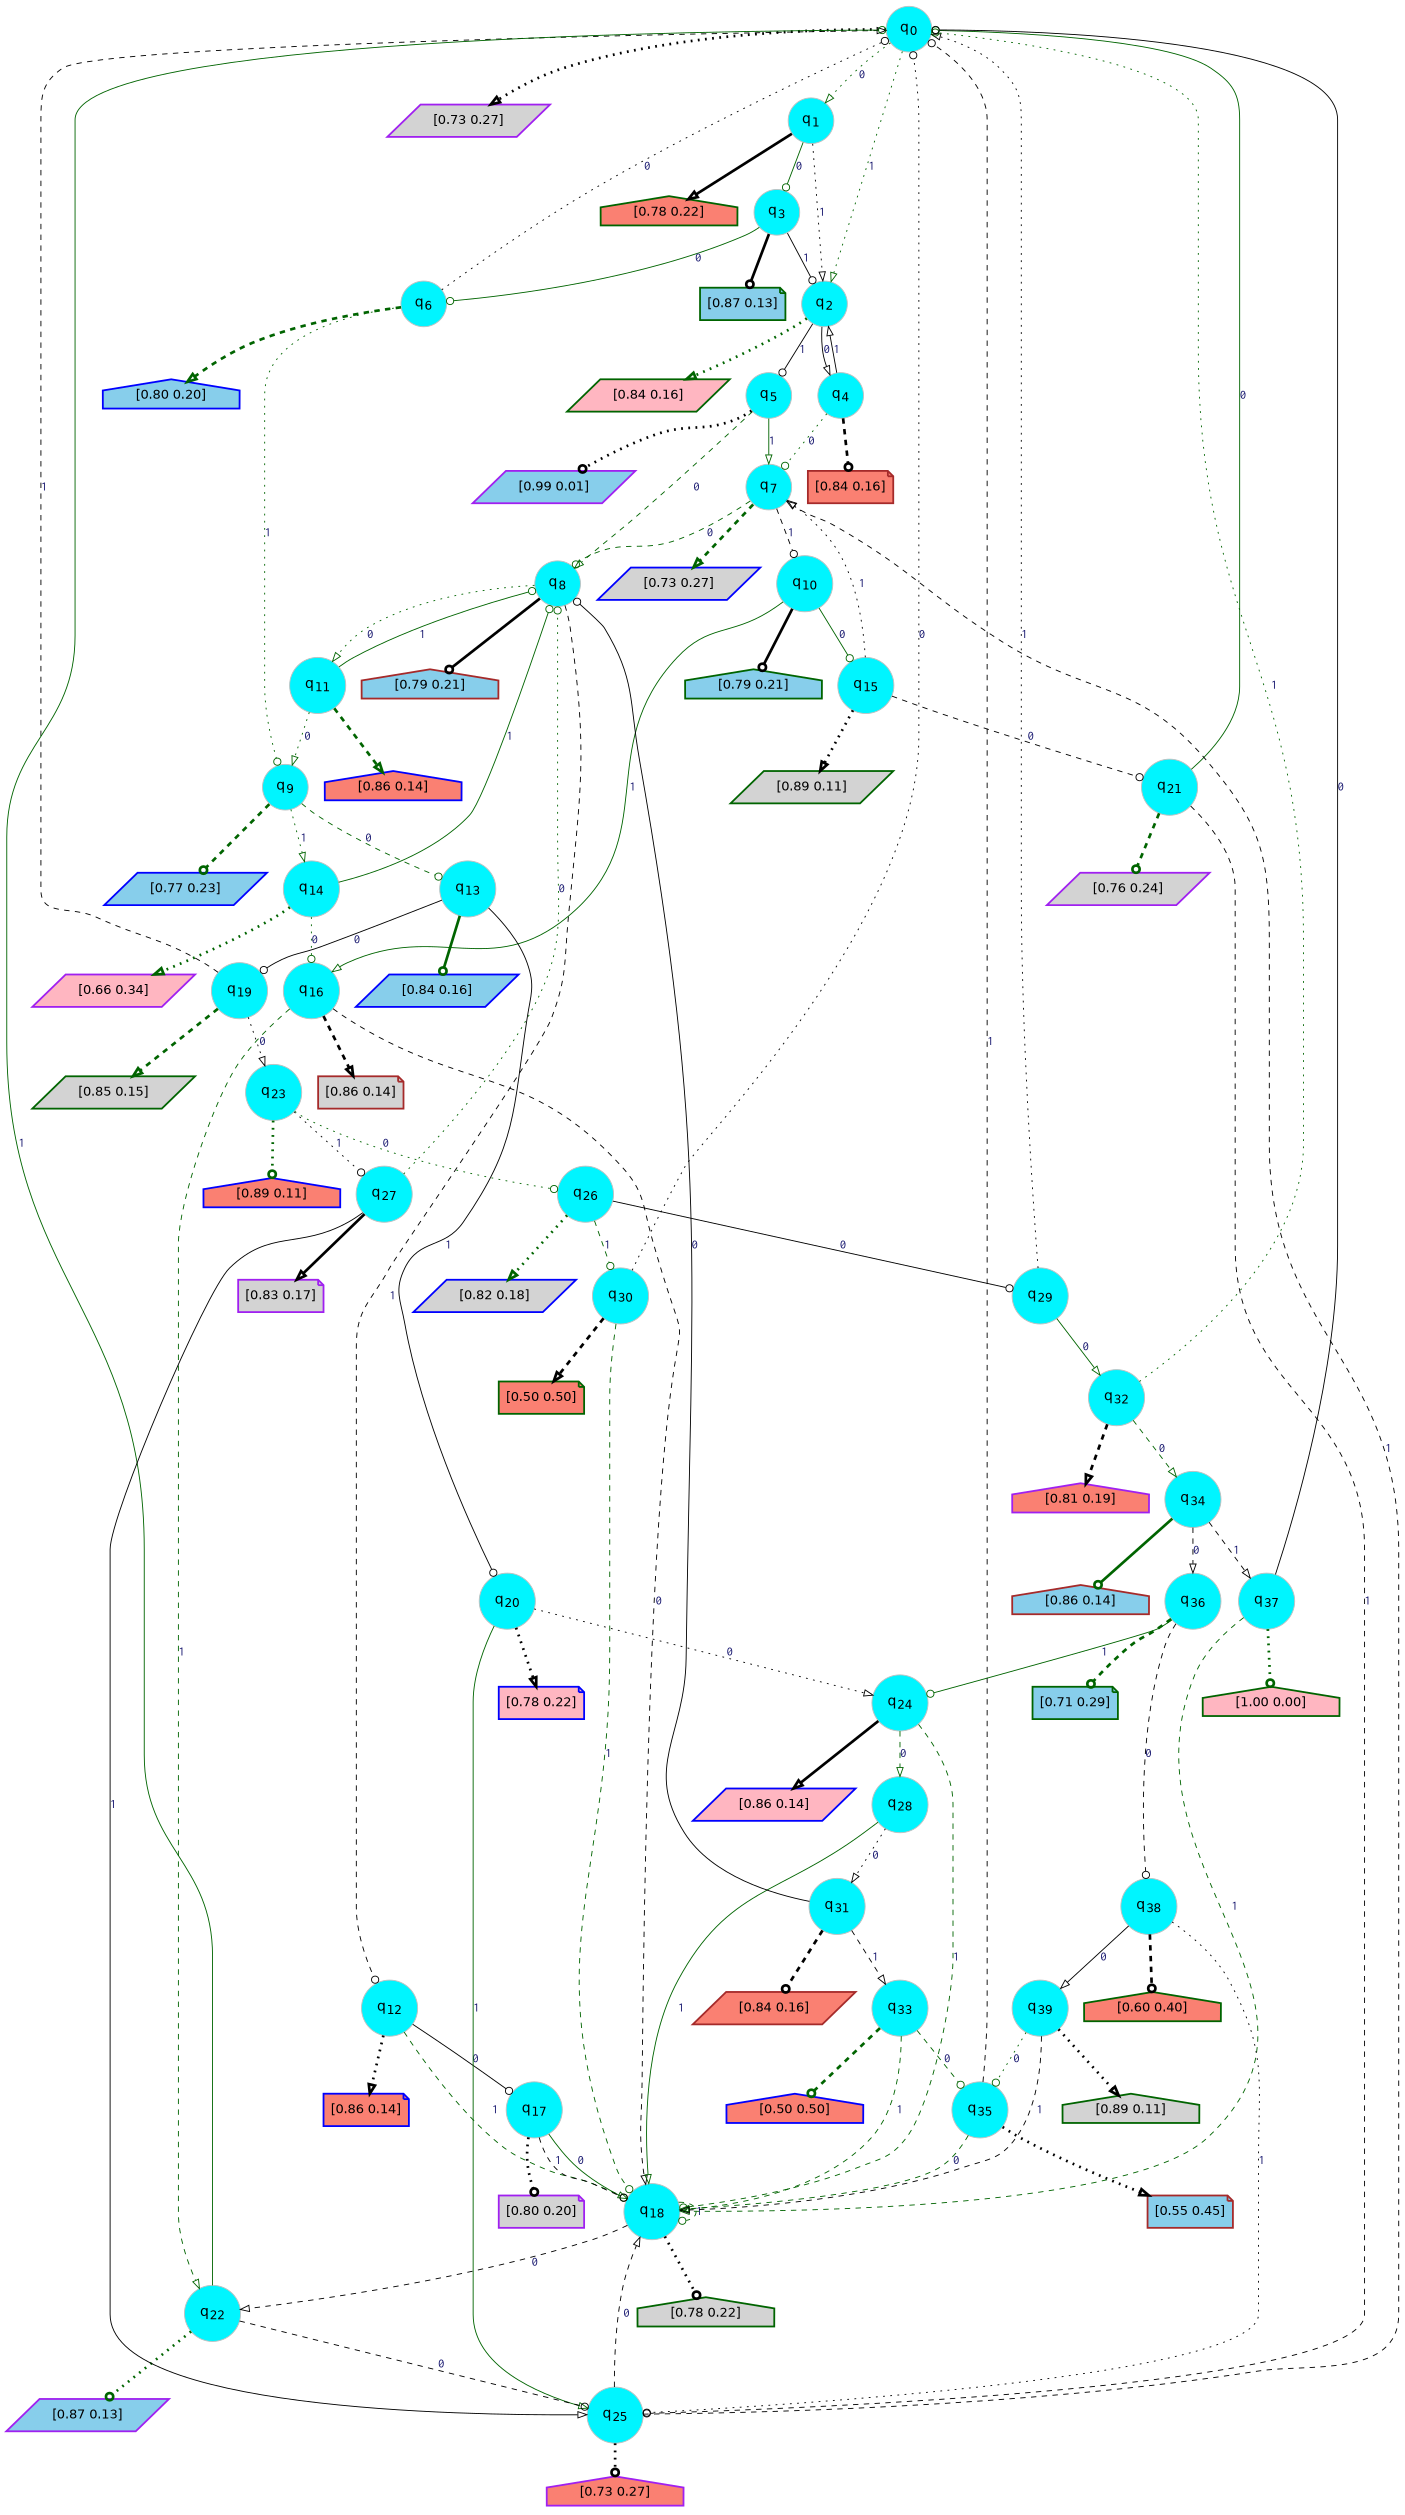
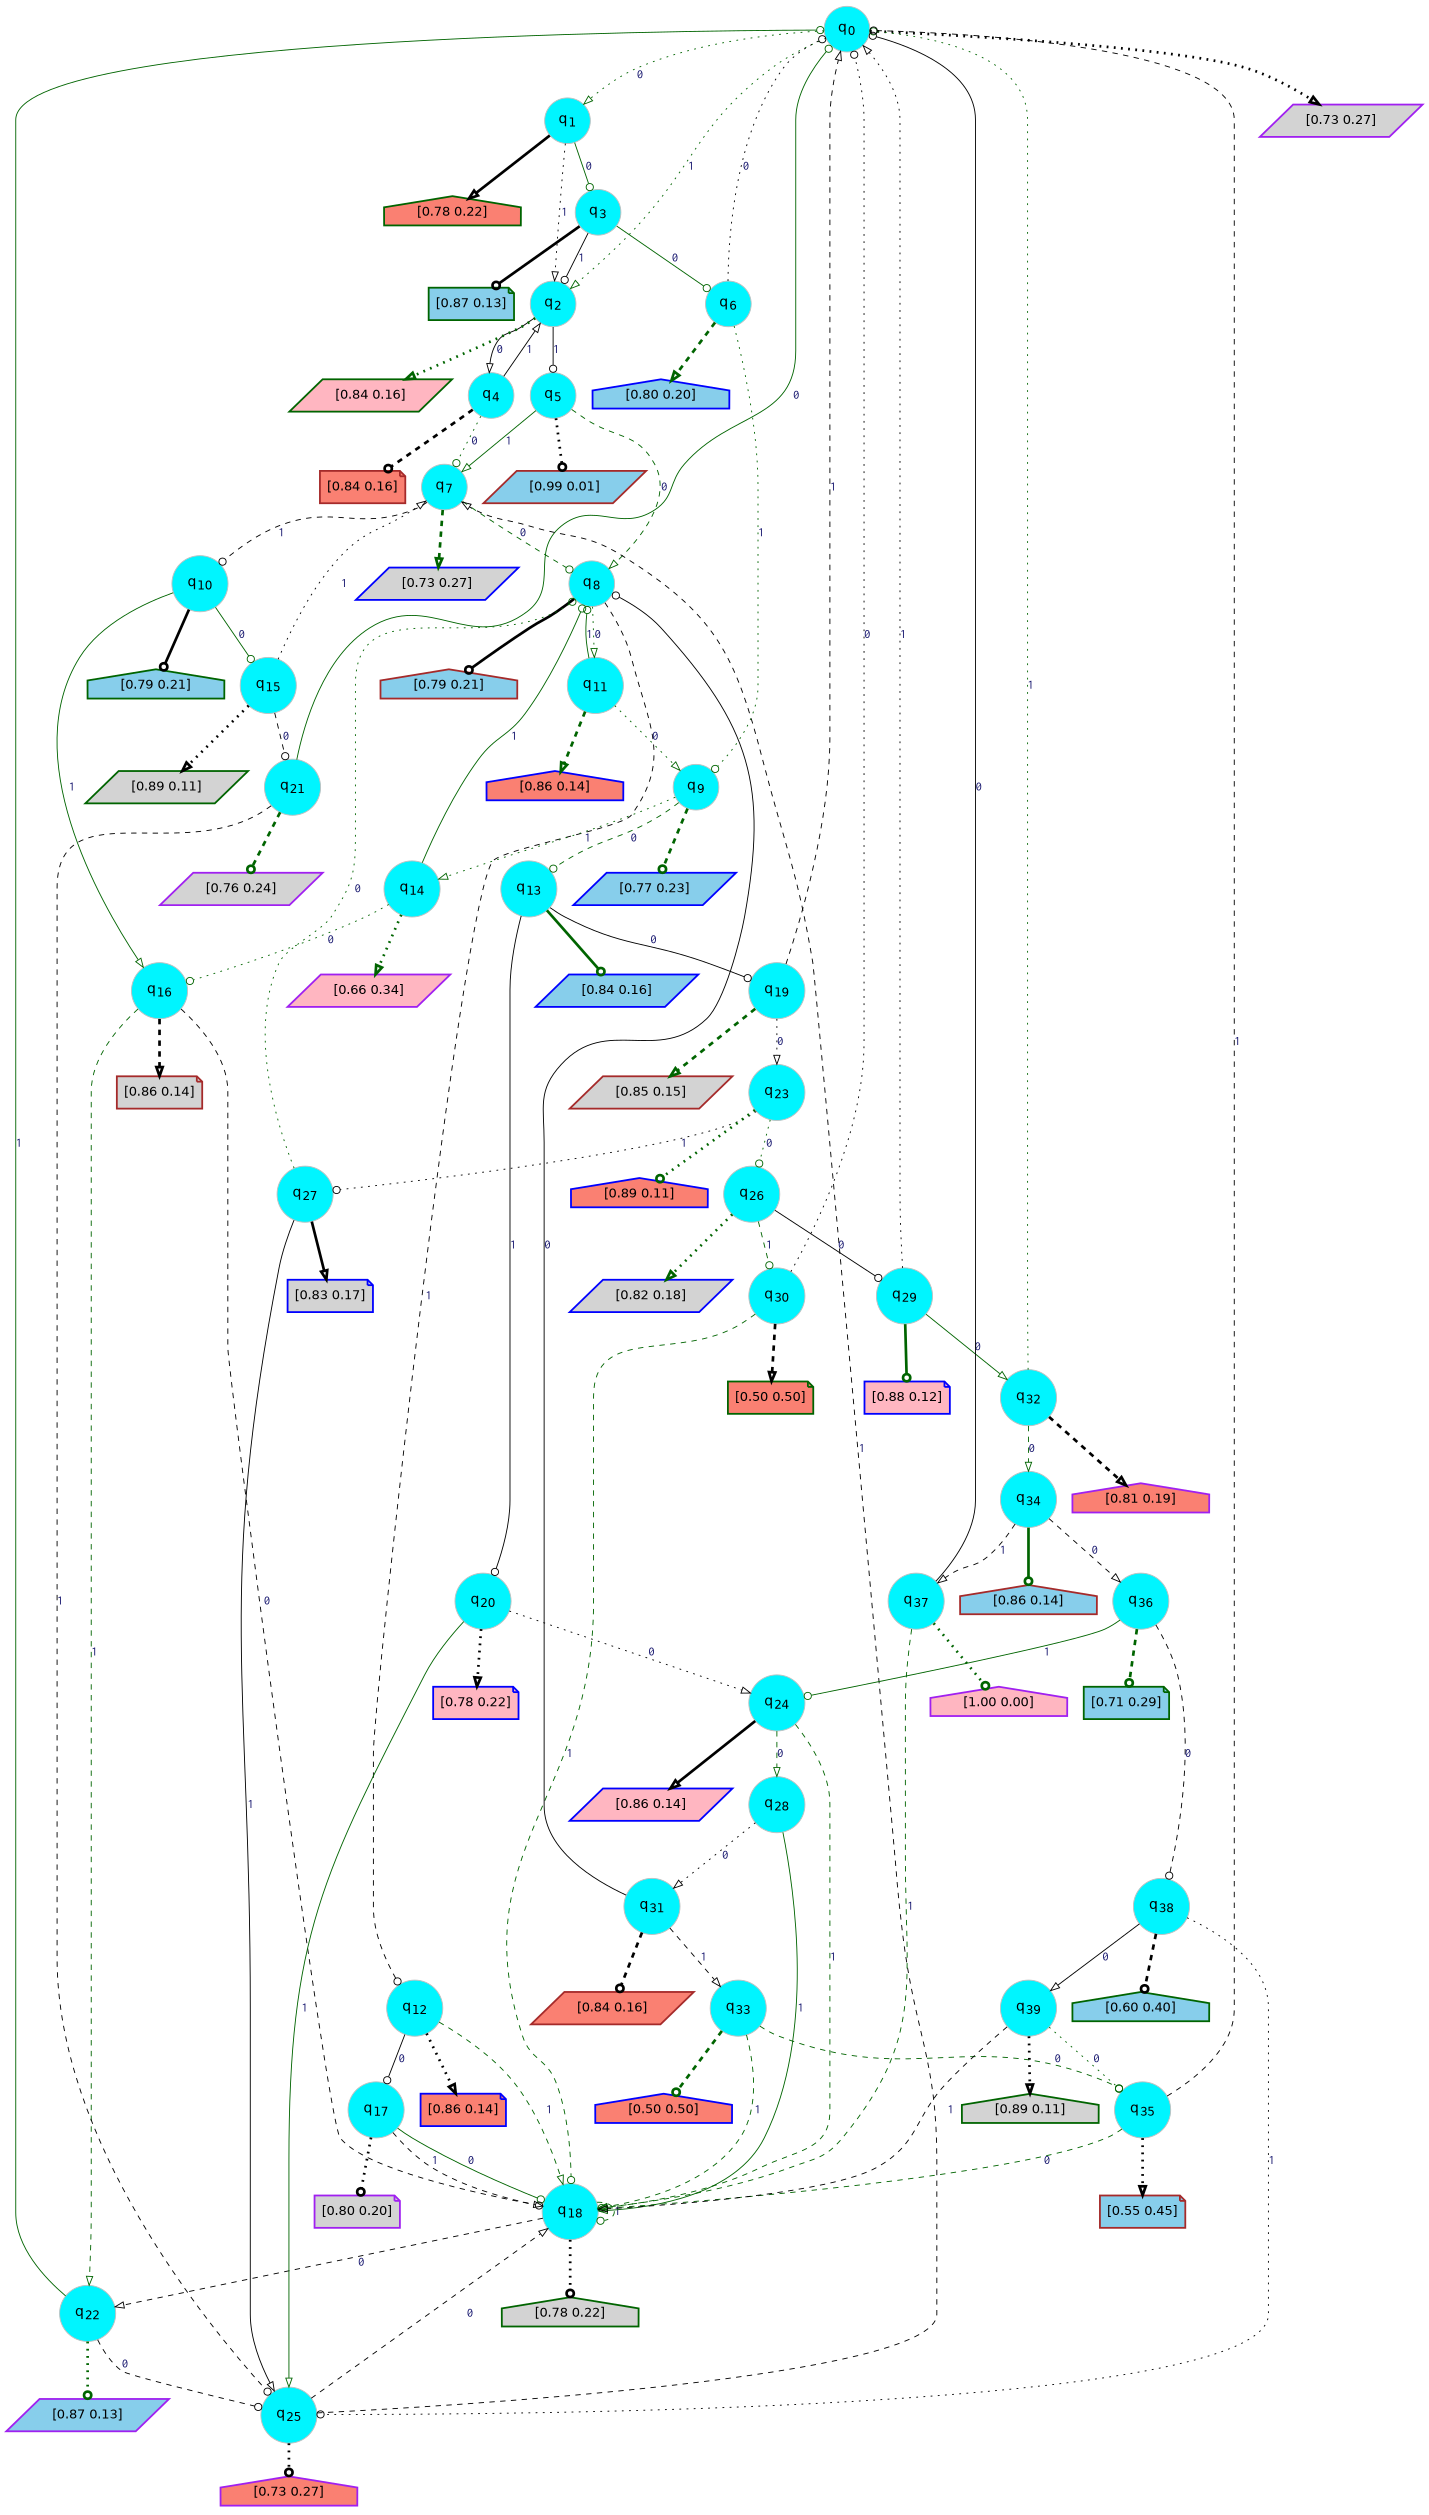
(554, 487) -> (565, 487)
(114, 1093) -> (651, 1093)
(281, 1296) -> (330, 1296)
none -> (907, 1398)
(1271, 1703) -> (999, 1703)
(1152, 2008) -> (1141, 2008)
